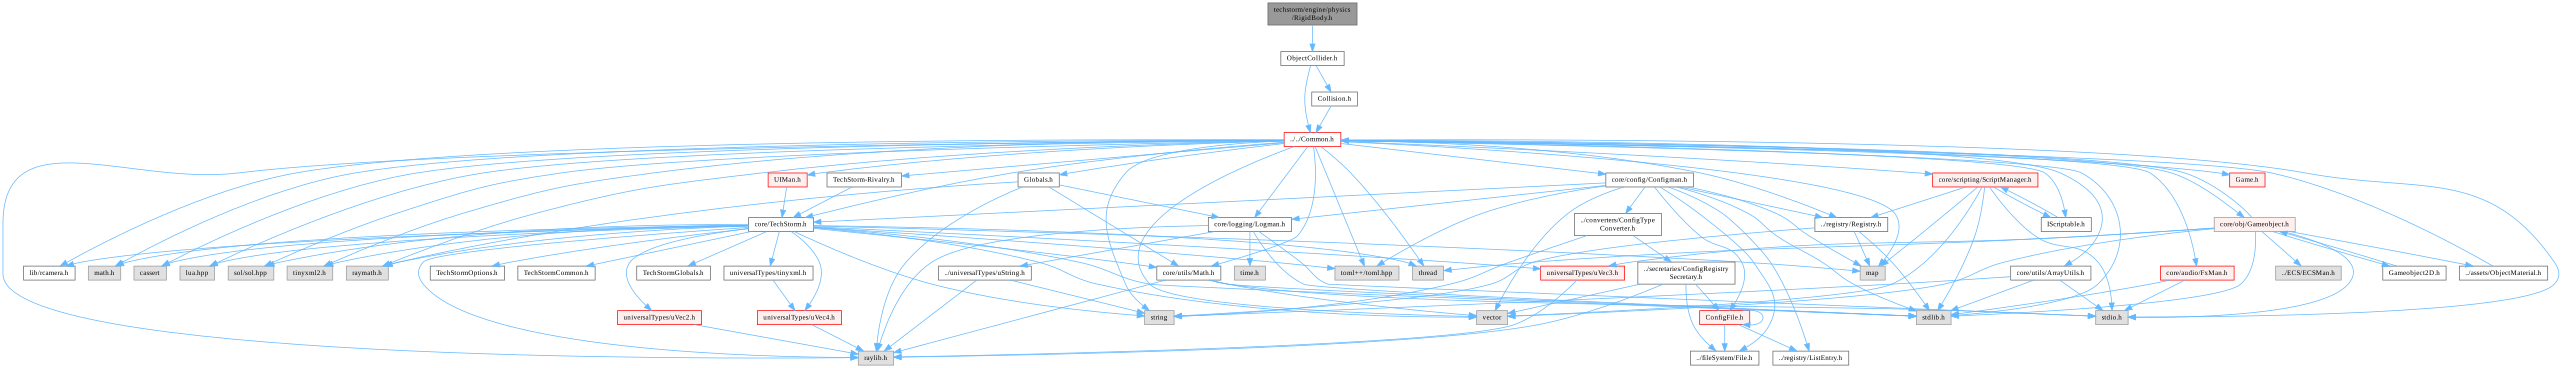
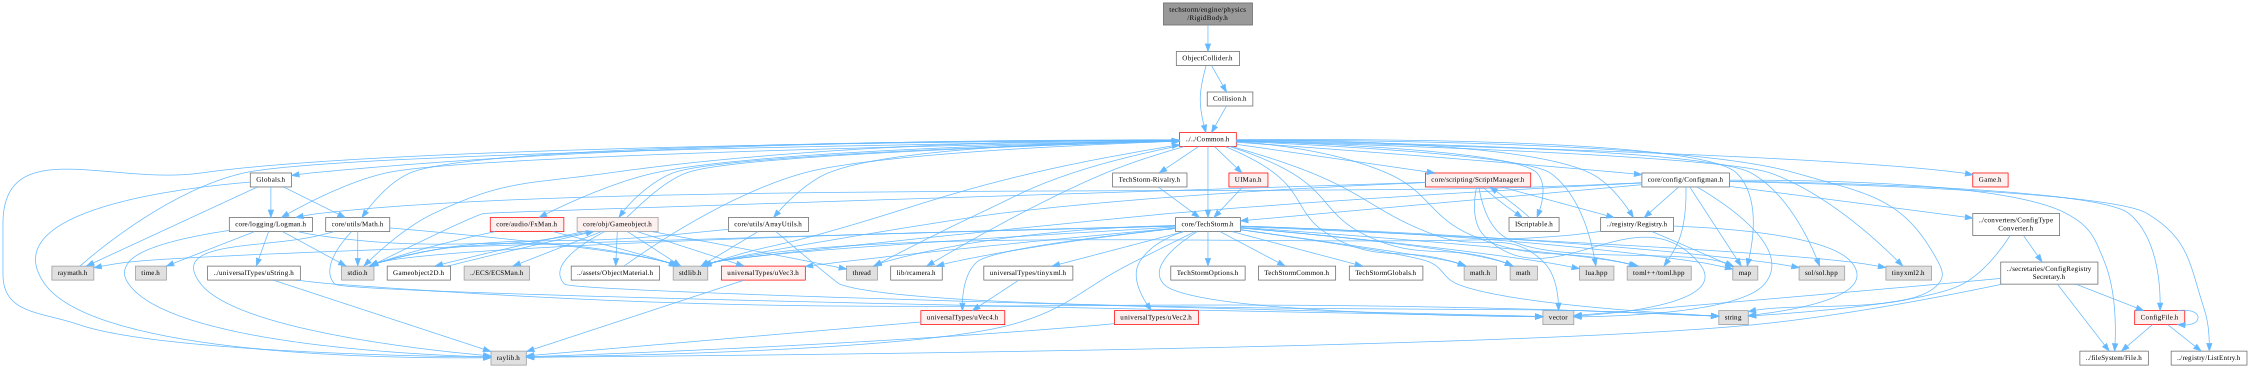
(831, 166) -> (613, 152)
(981, 246) -> (776, 237)
(150, 273) -> (1524, 273)
